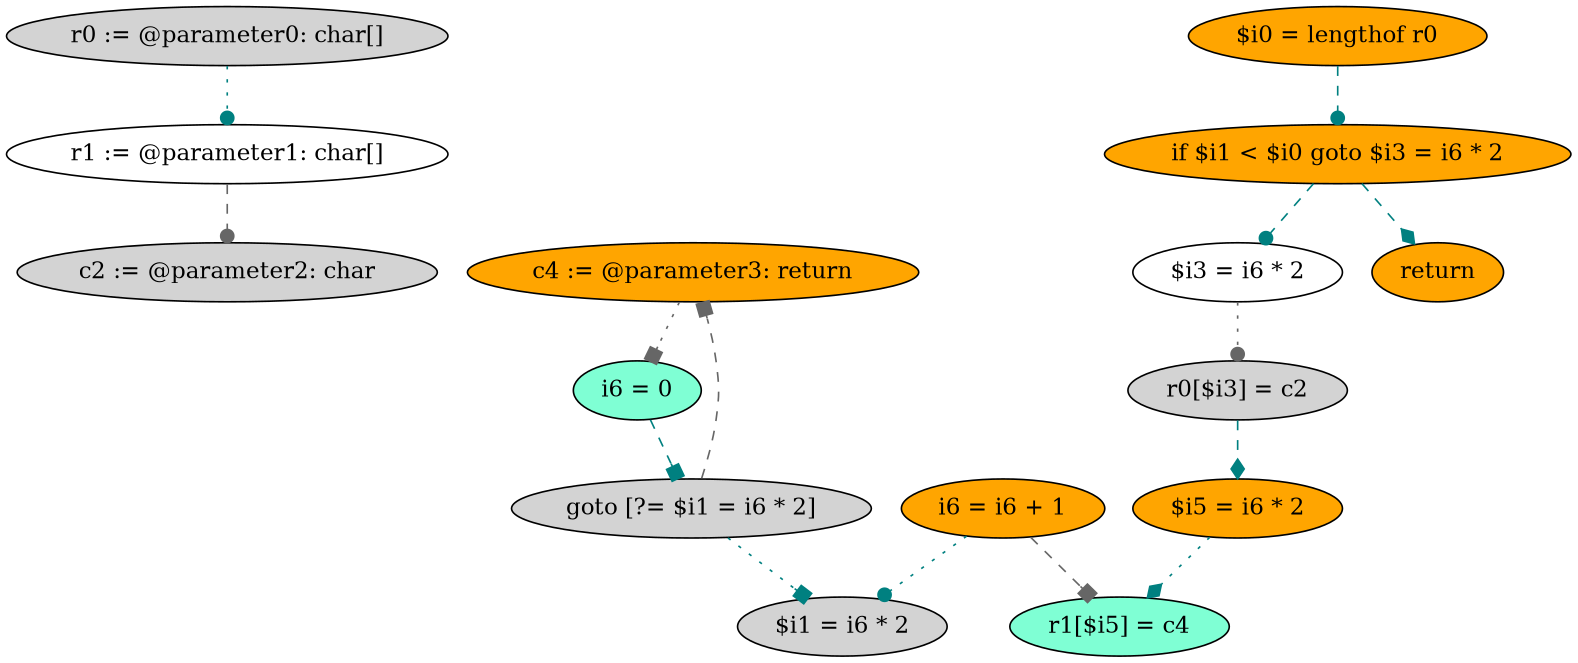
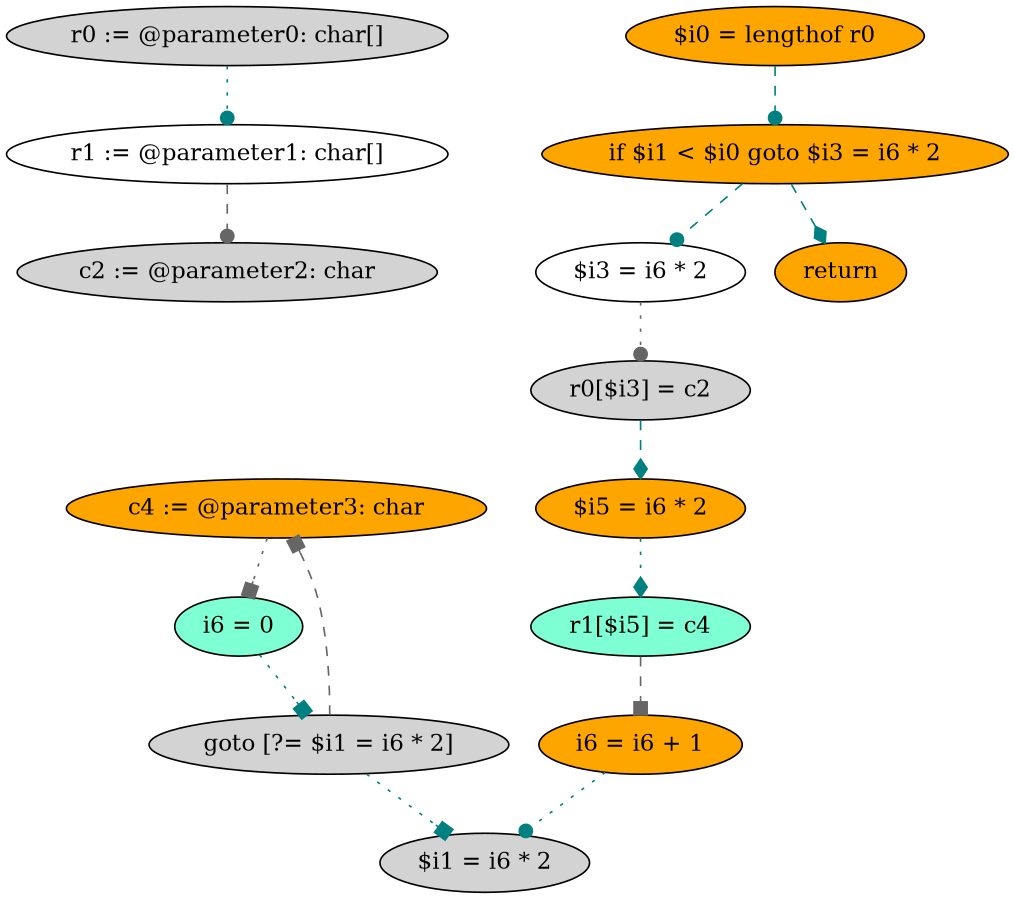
(693, 272) -> (276, 508)
(661, 442) -> (278, 678)
(1055, 562) -> (641, 678)
